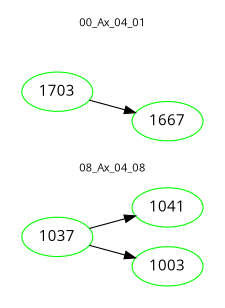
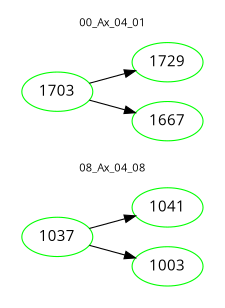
none -> (168, 62)
